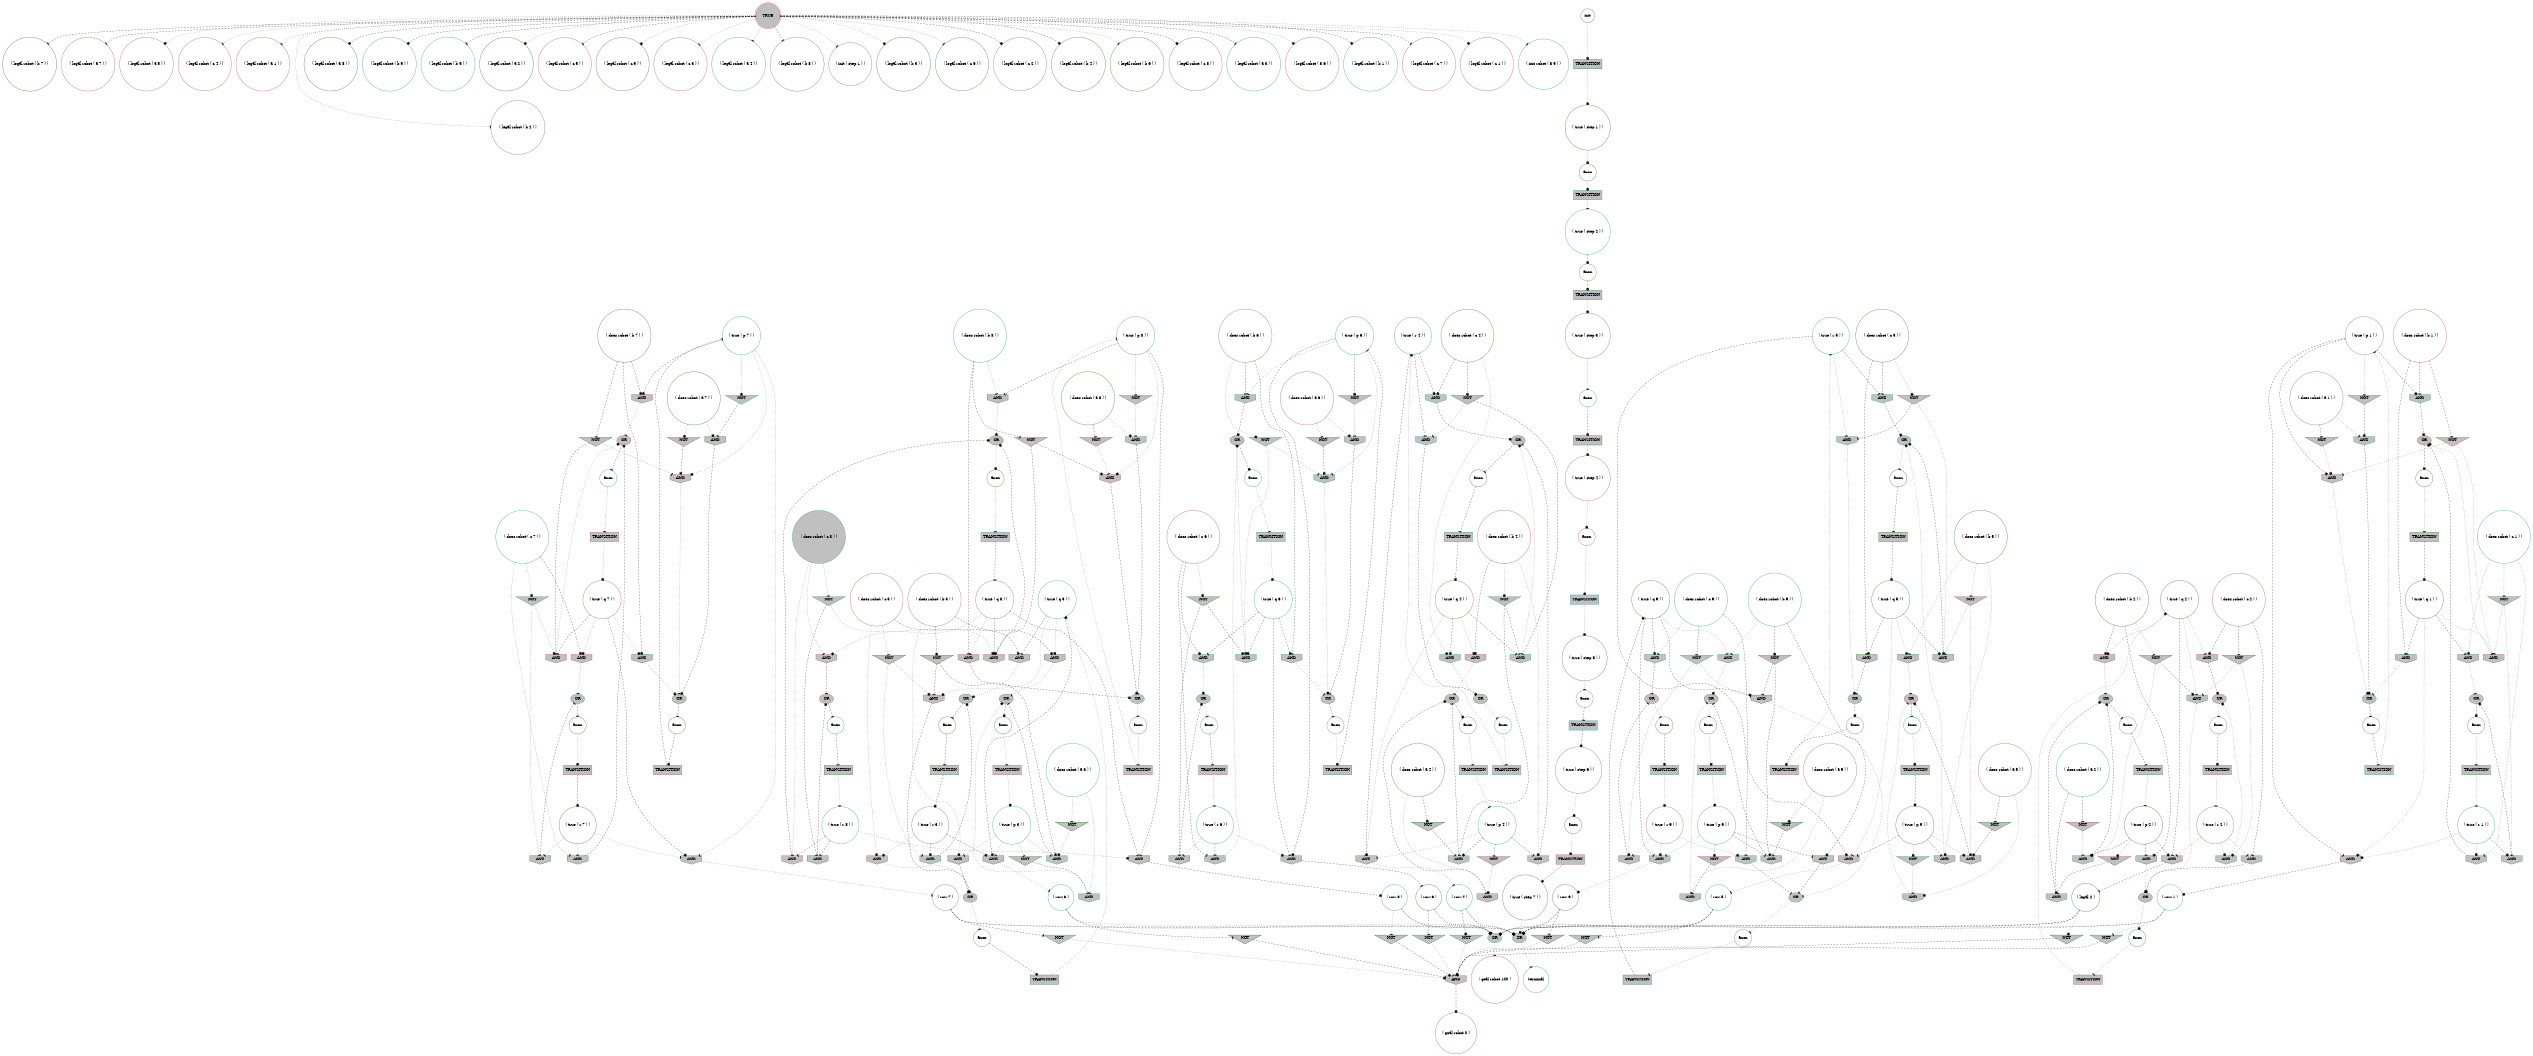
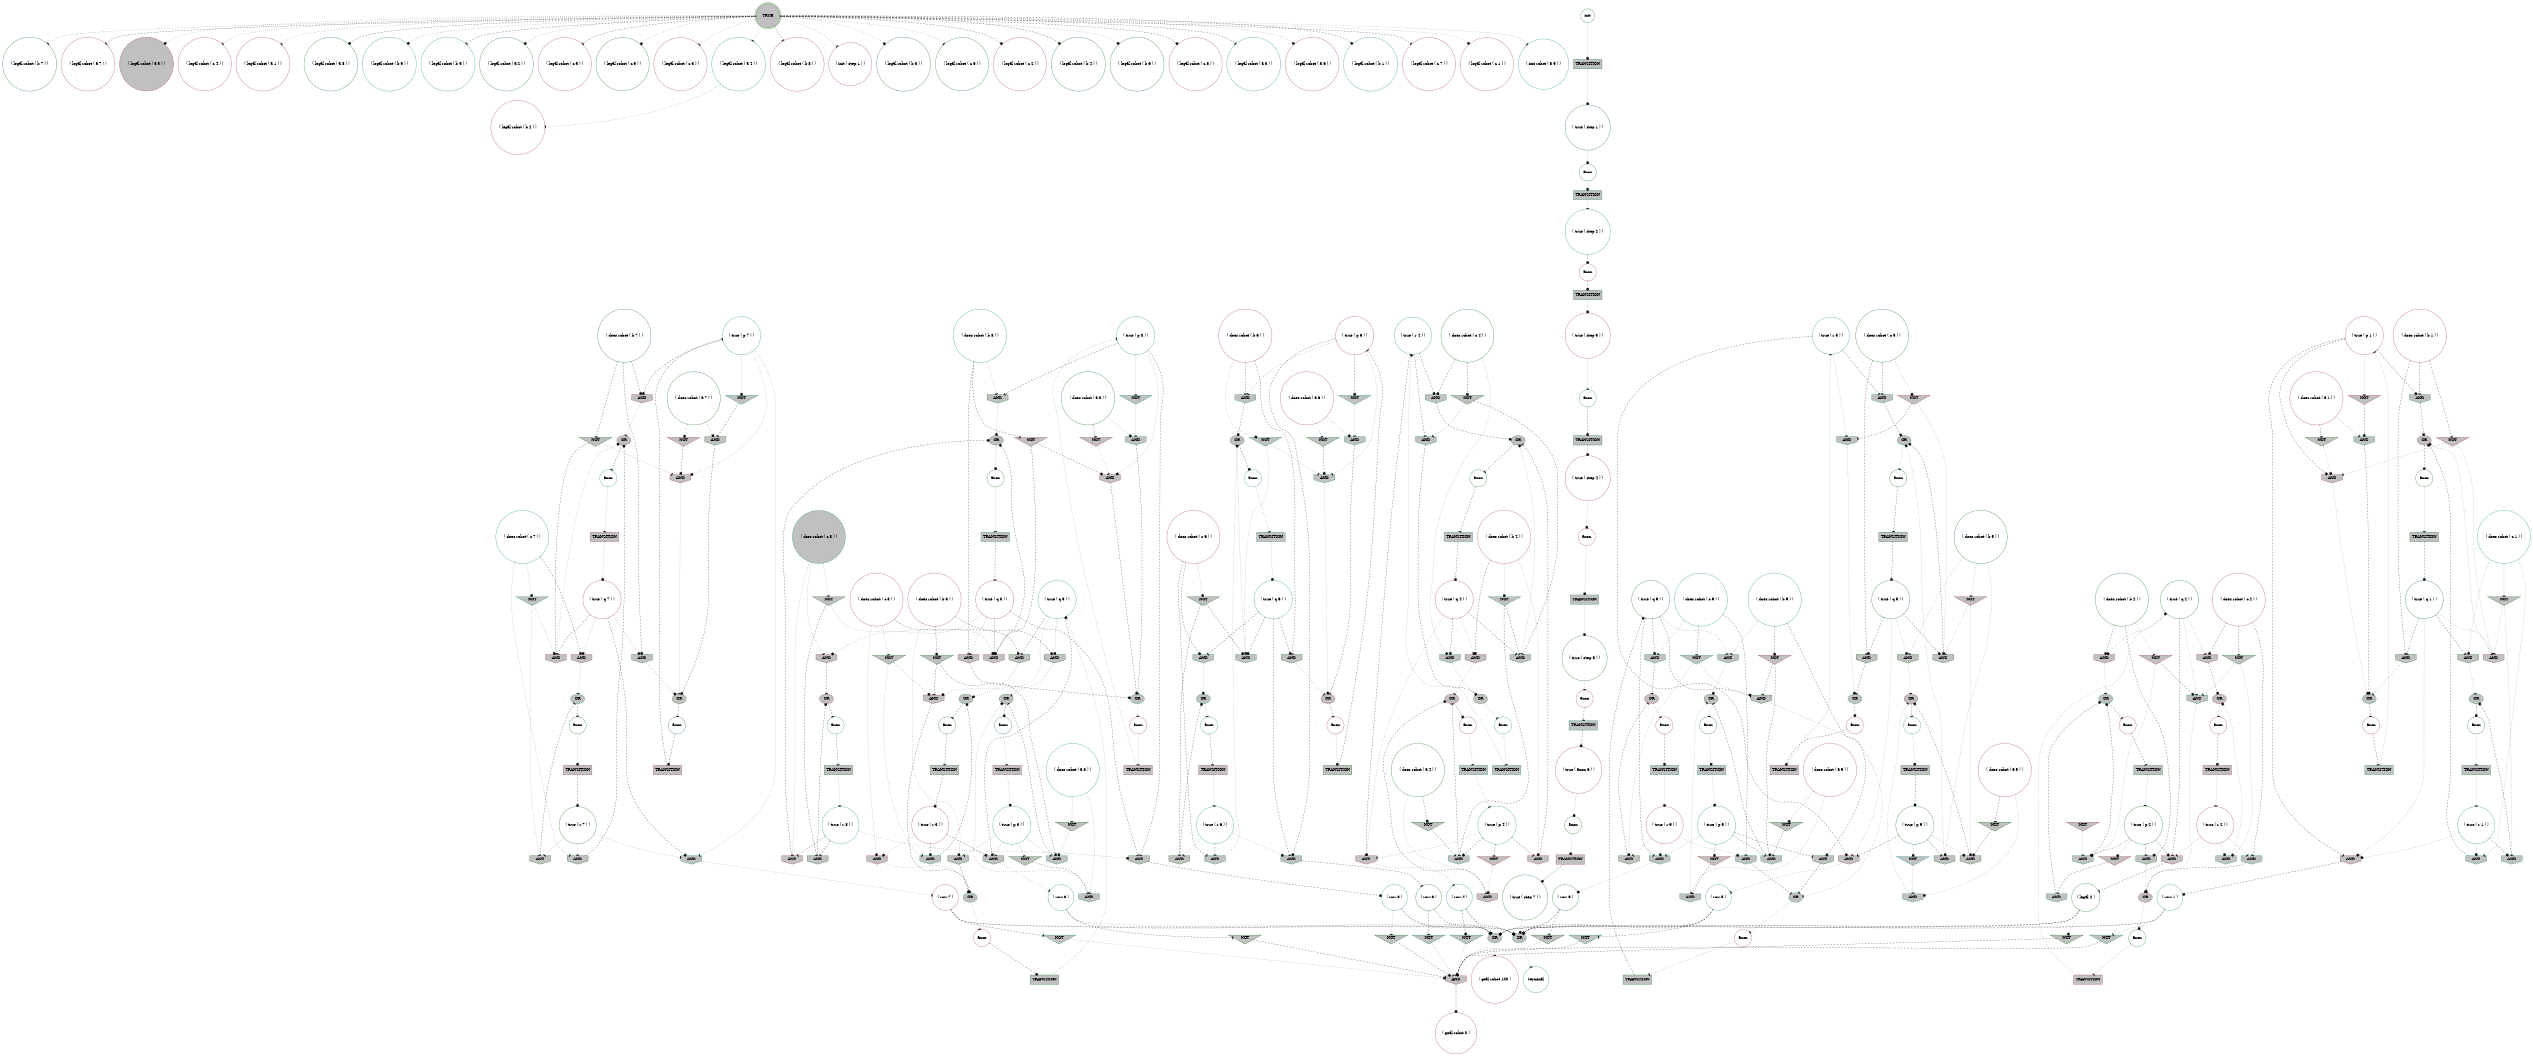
(768, 16) -> (768, 16)
(582, 22) -> (582, 22)
(941, 22) -> (941, 22)
(224, 26) -> (224, 26)
(300, 40) -> (636, 115)
(146, 64) -> (146, 64)
(1355, 336) -> (1355, 336)
(1579, 770) -> (1579, 770)
(2083, 770) -> none
